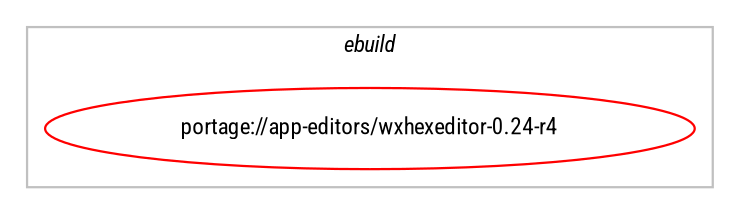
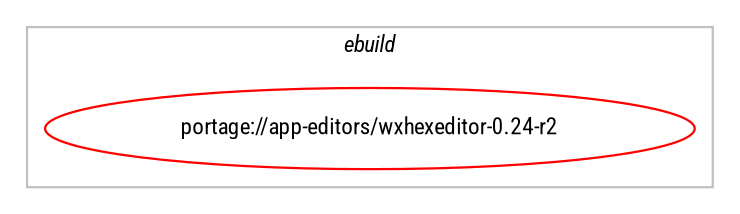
(370, 129) -> (370, 129)
